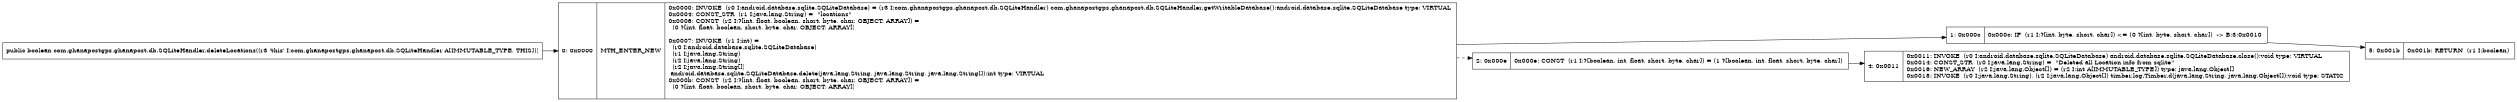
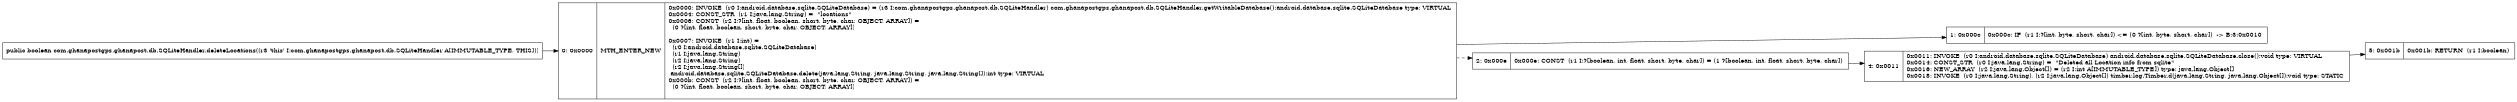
(2314, 45) -> (2355, 55)
